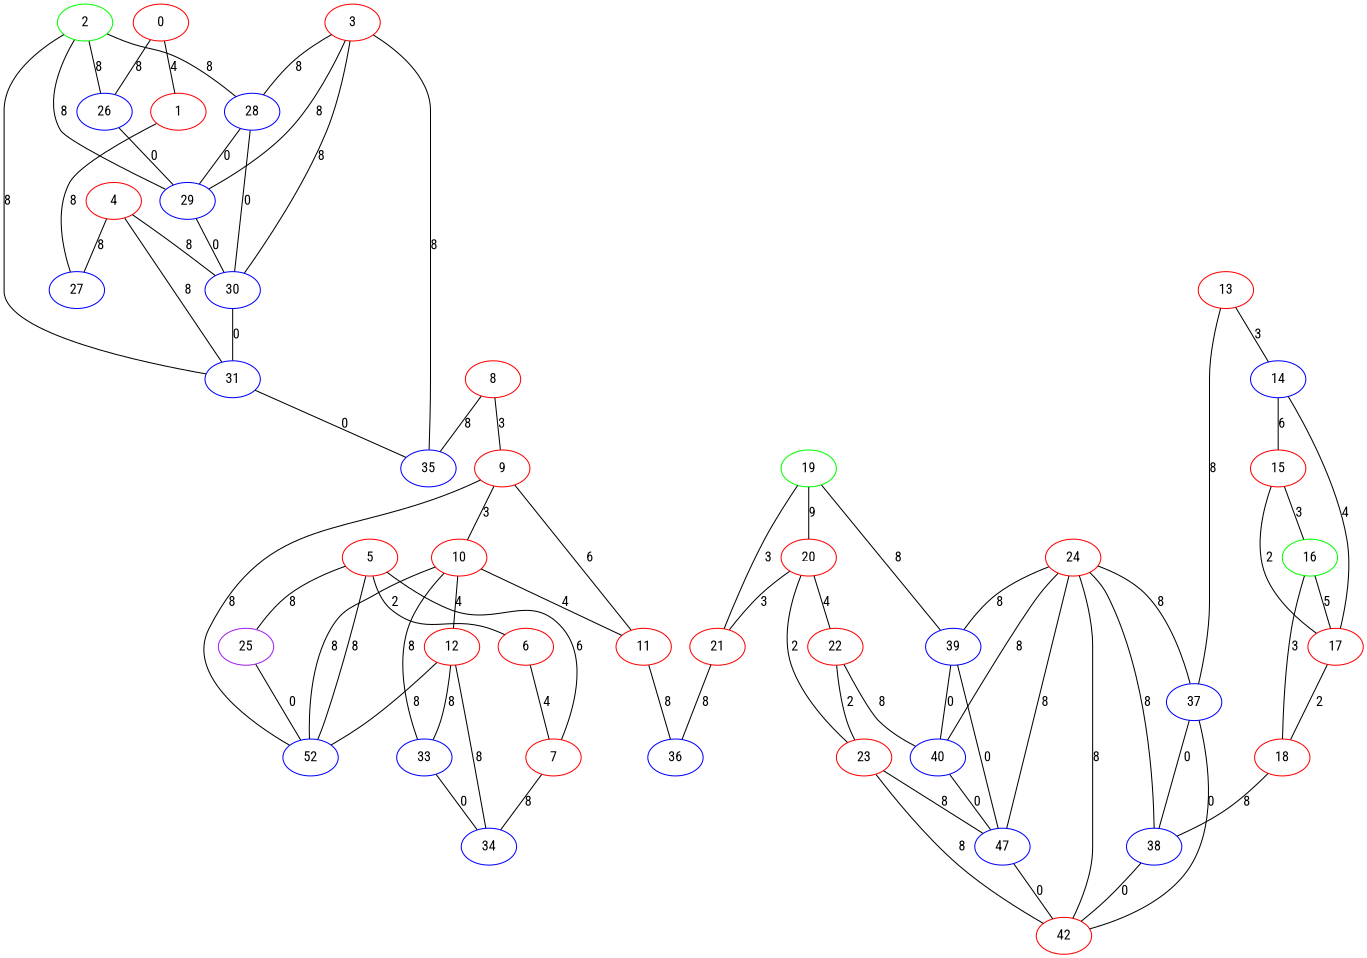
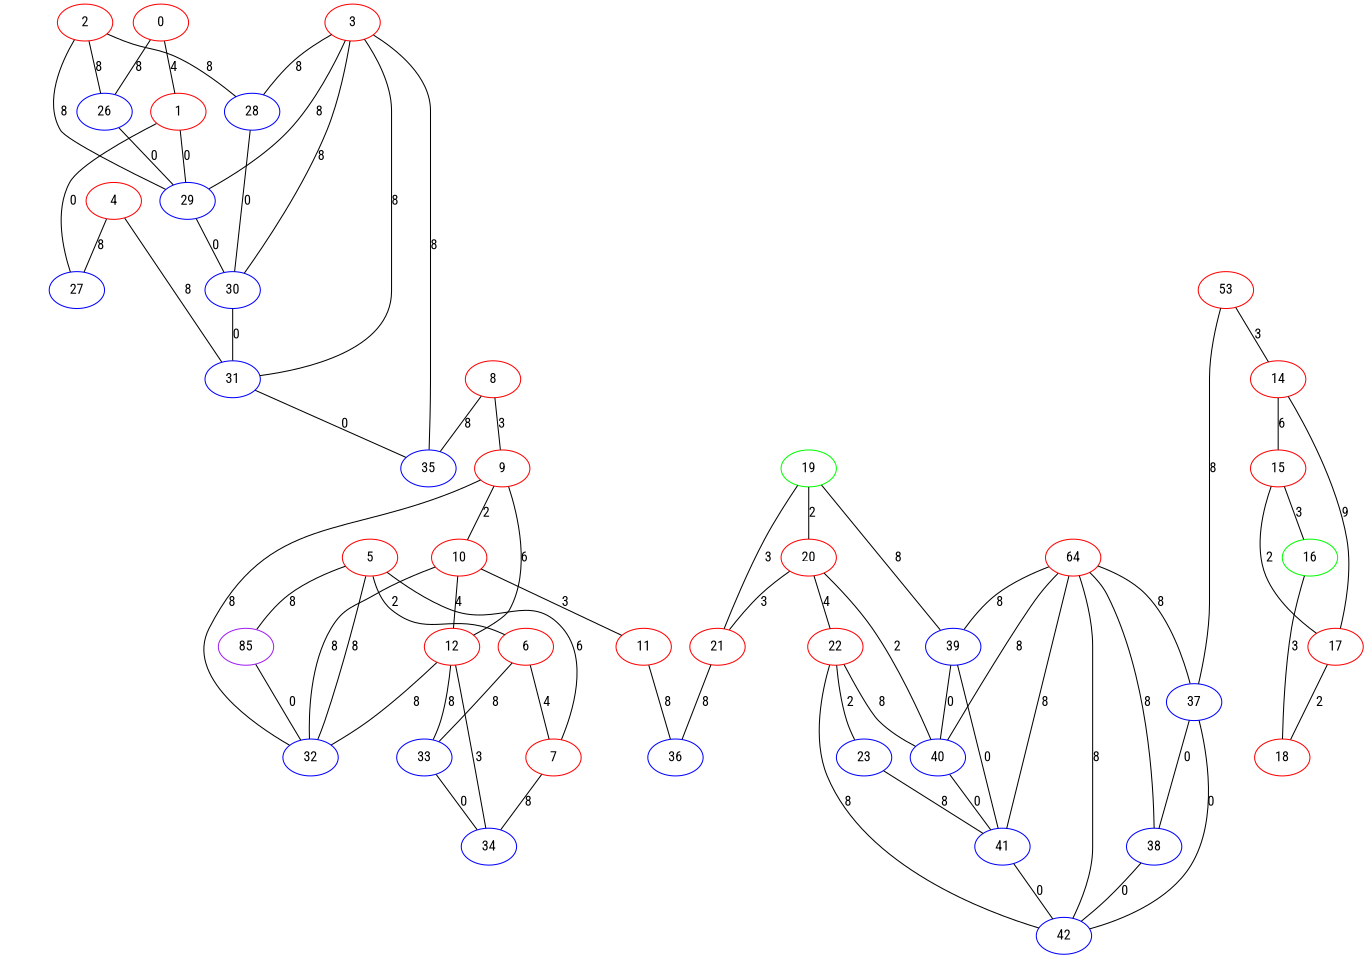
(85, 23) -> (85, 23)
(220, 156) -> (183, 156)
(73, 201) -> (73, 201)
(174, 245) -> none
(4, 263) -> (392, 247)
(1226, 290) -> (1226, 290)
(1278, 379) -> (1278, 379)
(486, 513) -> (486, 513)
(812, 513) -> (812, 513)
(1345, 513) -> (1345, 513)
(573, 557) -> (520, 571)
(1073, 558) -> (1073, 558)
(565, 602) -> (565, 602)
(1323, 602) -> none
(246, 647) -> (246, 647)
(404, 651) -> (476, 703)
(792, 667) -> (886, 650)
(311, 757) -> (311, 757)
(479, 757) -> (479, 757)
(864, 757) -> (864, 757)
(1226, 810) -> none
(1002, 847) -> (1002, 847)
(951, 859) -> (872, 839)
(1064, 936) -> (1064, 936)
